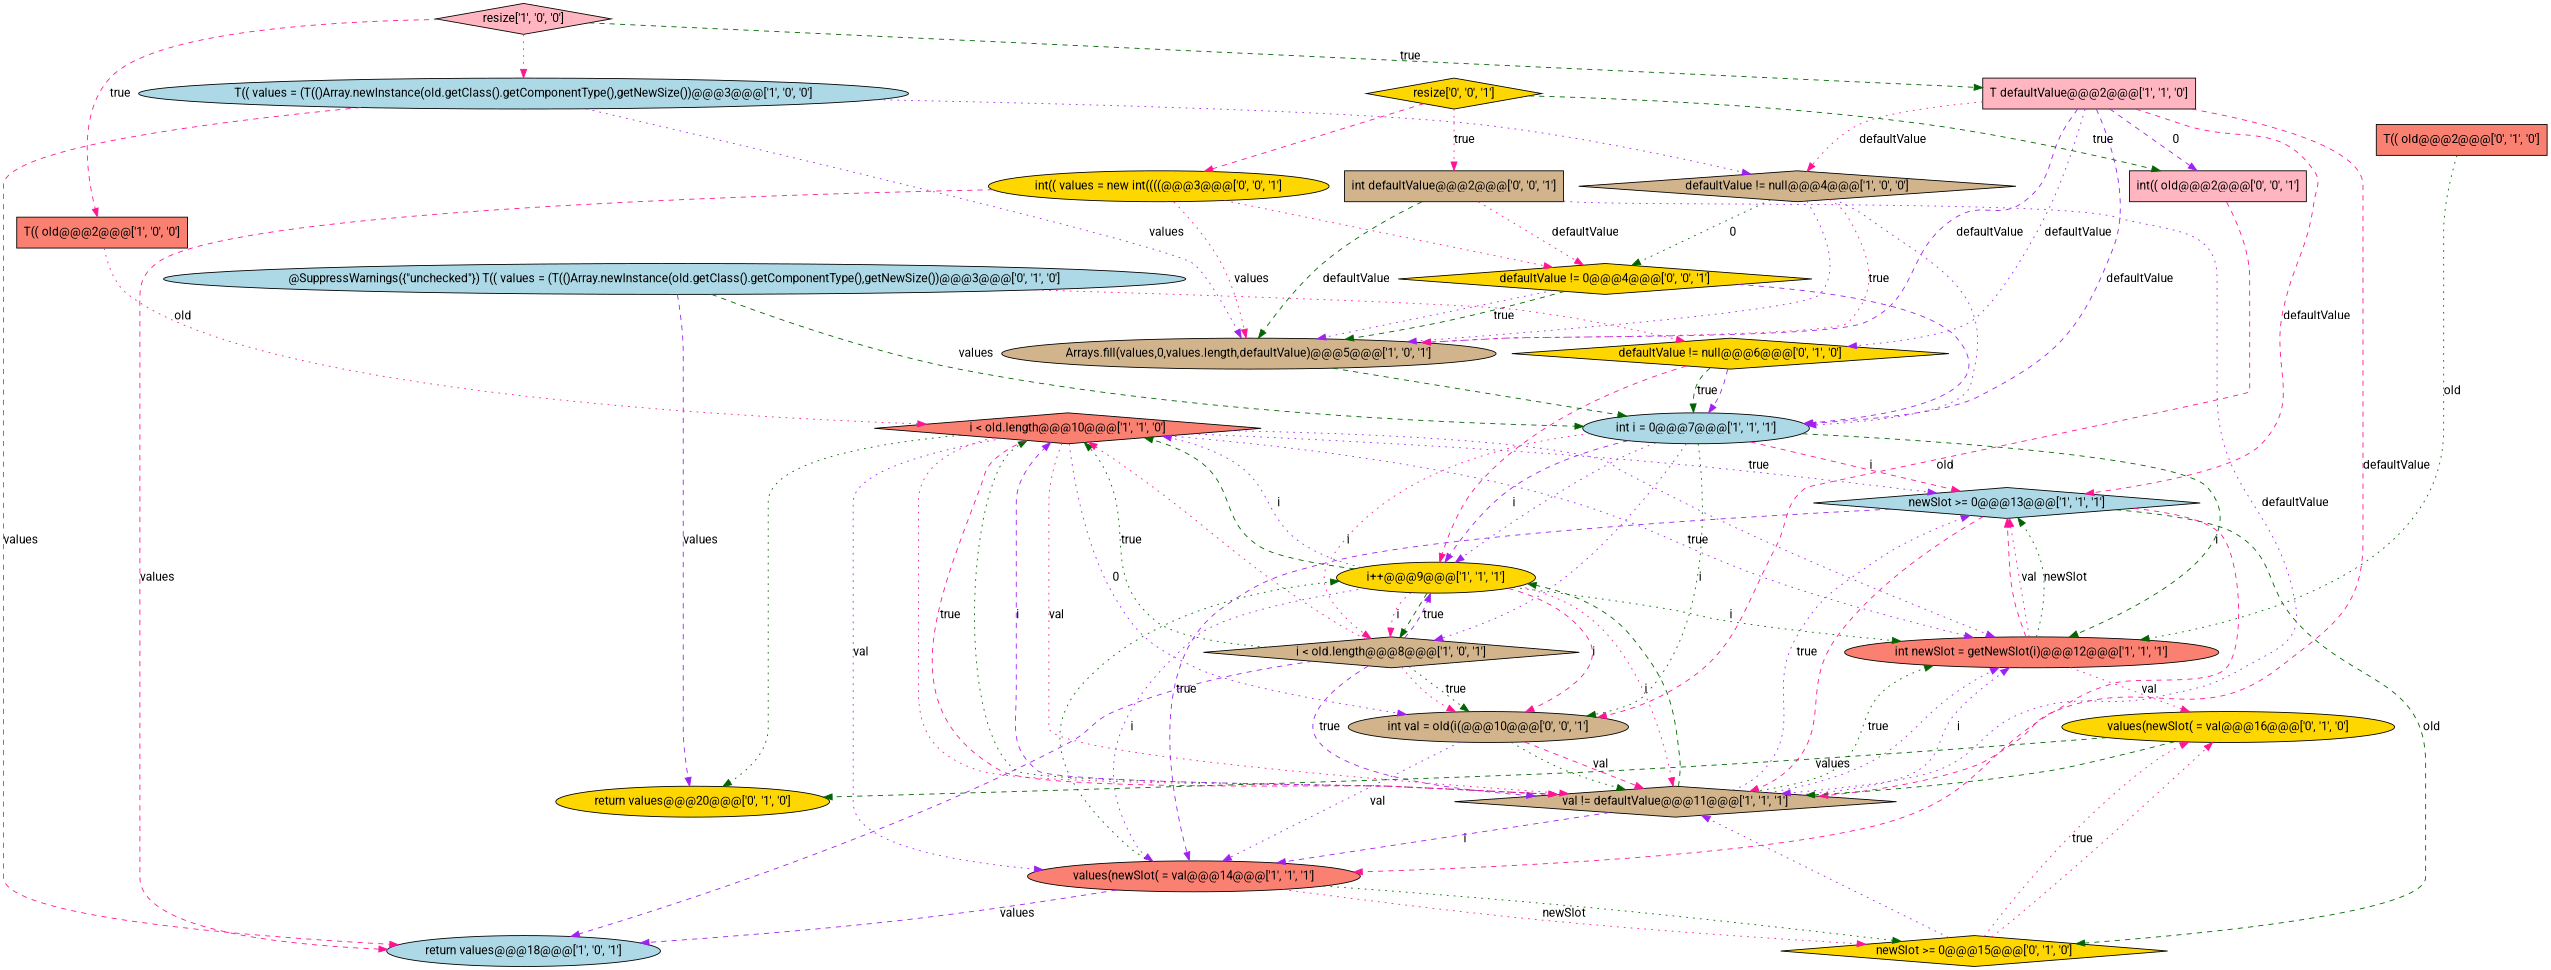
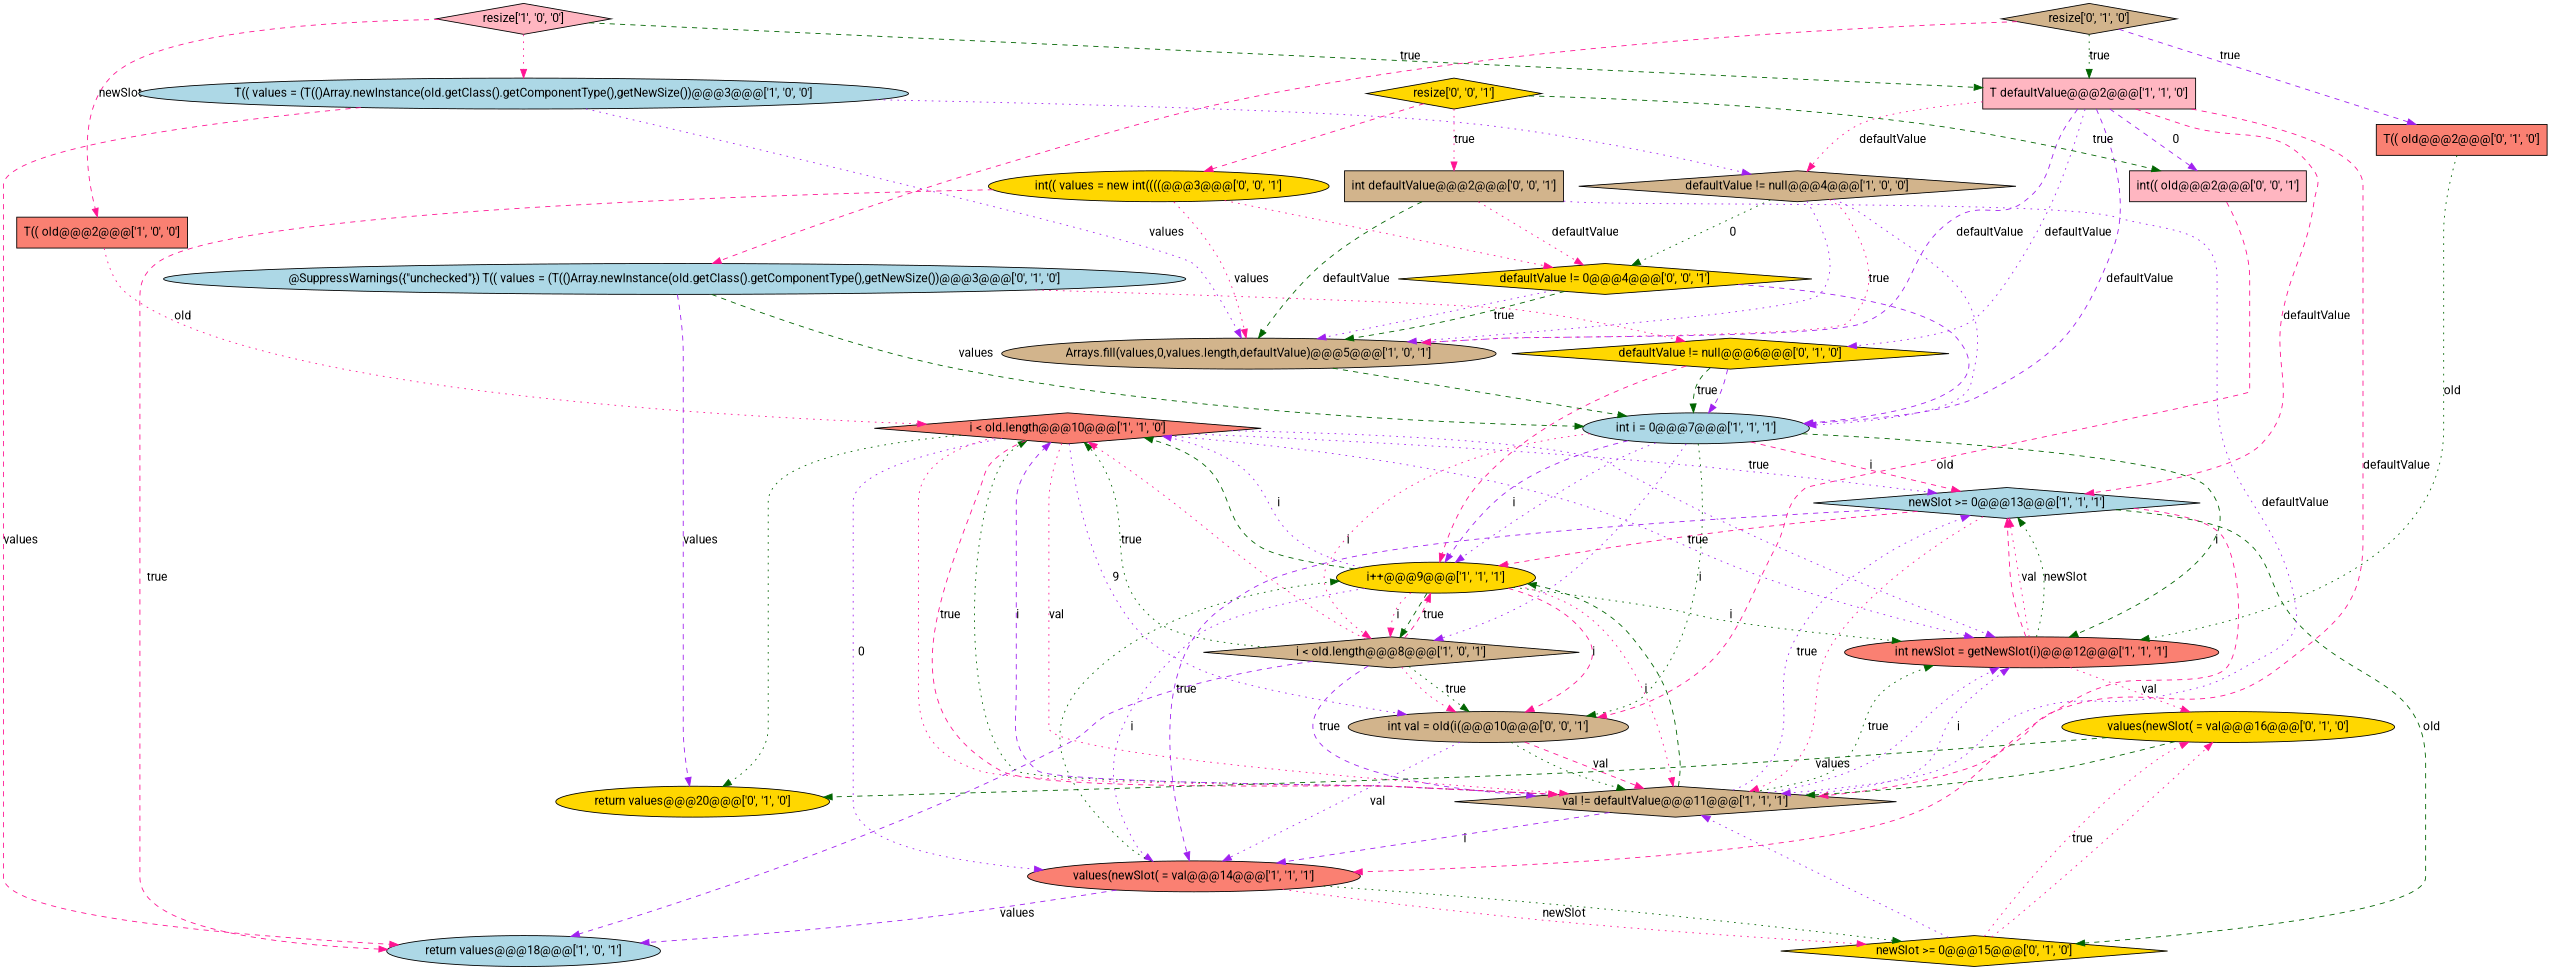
none -> (2089, 19)
(121, 94) -> (121, 94)
none -> (1712, 533)
(158, 578) -> (158, 578)
(1116, 578) -> (1116, 578)
(1418, 621) -> (1418, 621)
(1846, 626) -> (1846, 626)
(861, 652) -> (861, 652)
